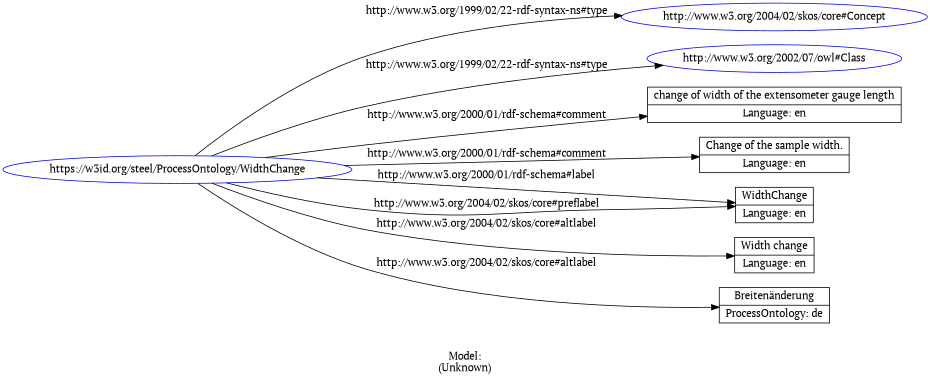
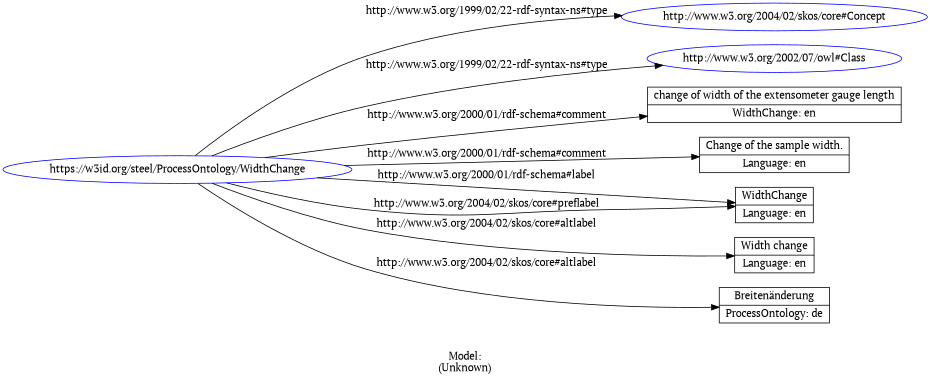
(774, 113) -> (774, 113)
